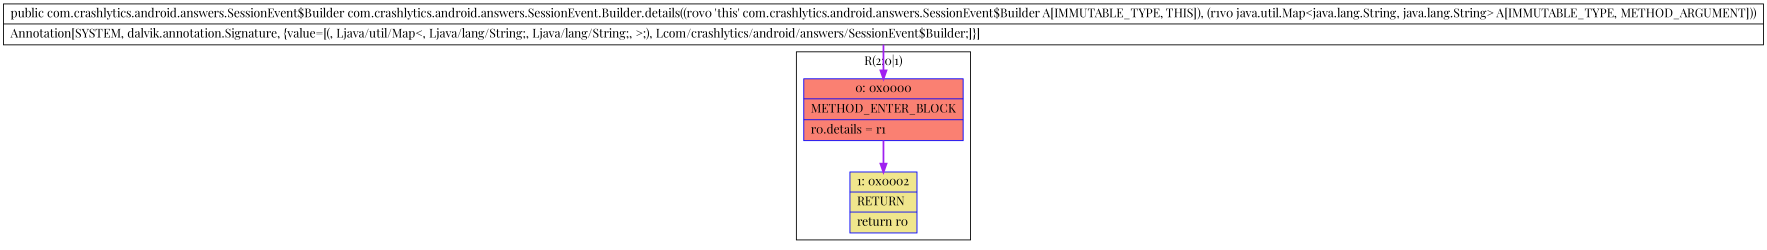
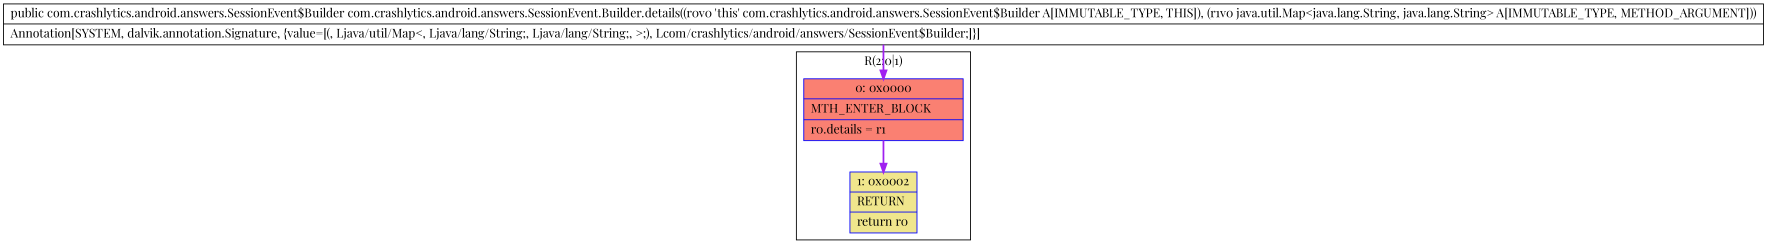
(883, 109) -> (871, 109)
